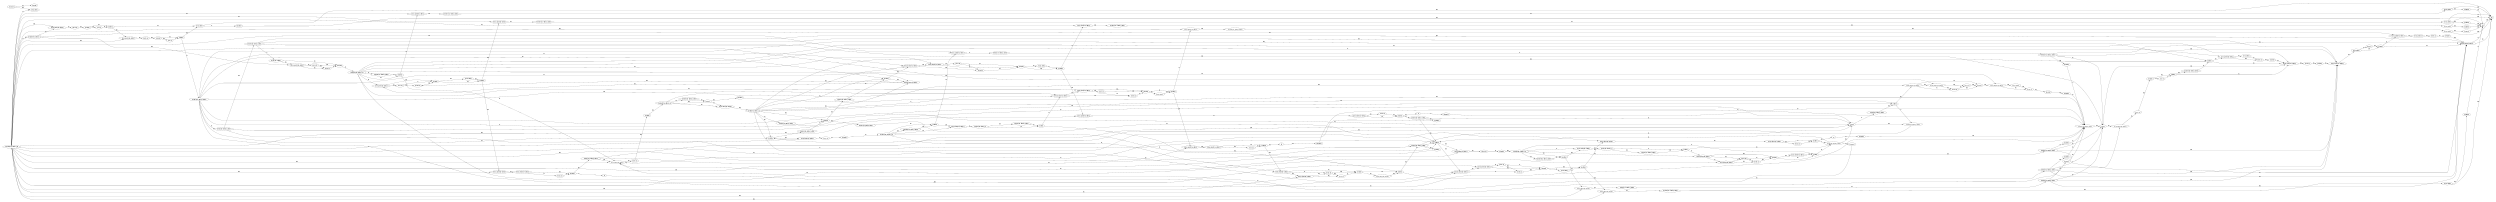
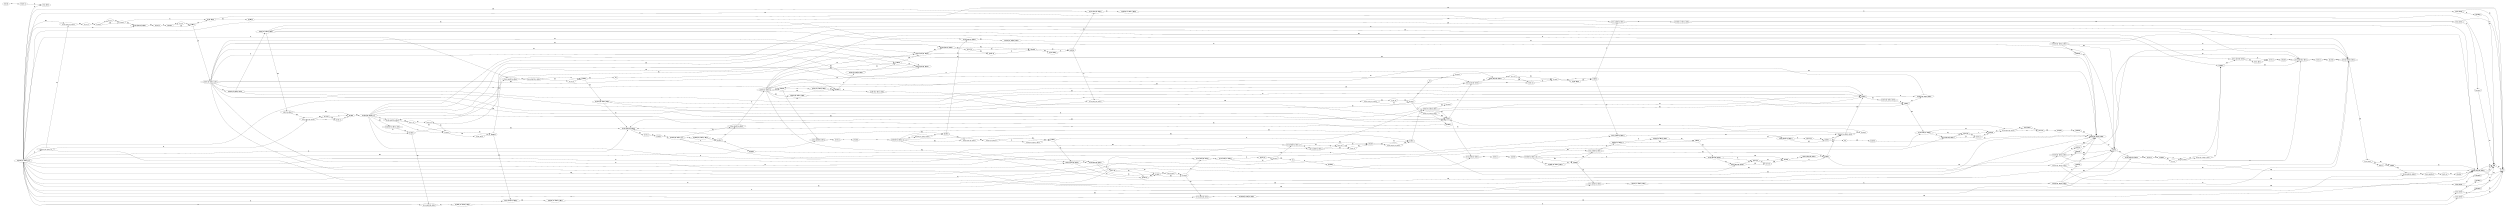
(23, 6) -> (14, 4)
